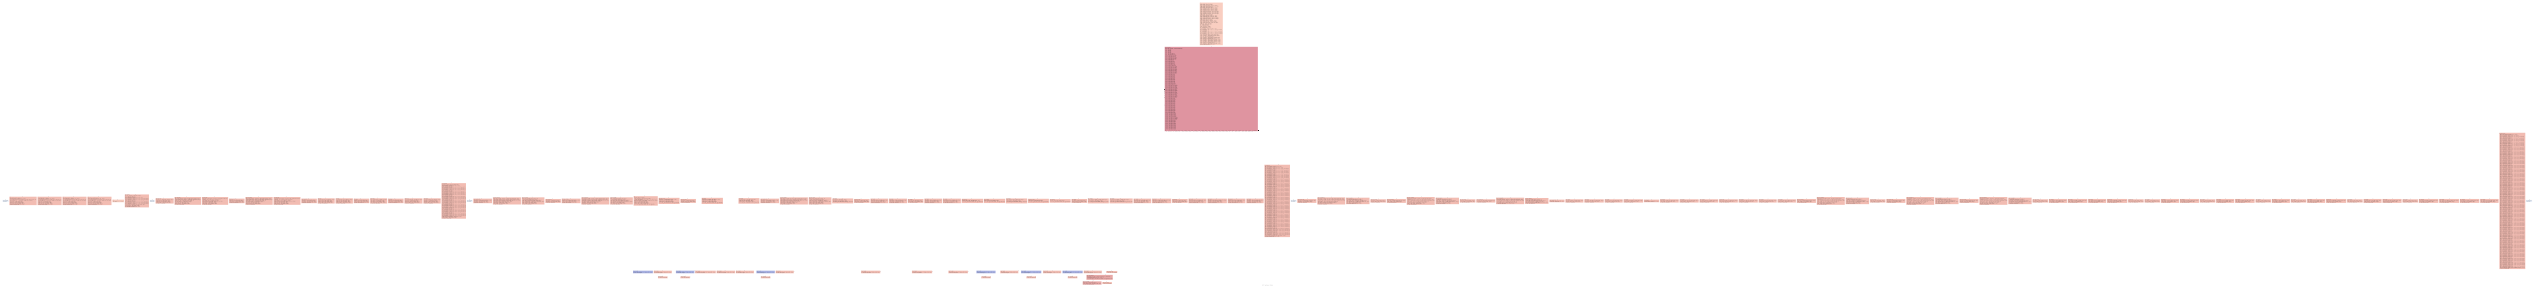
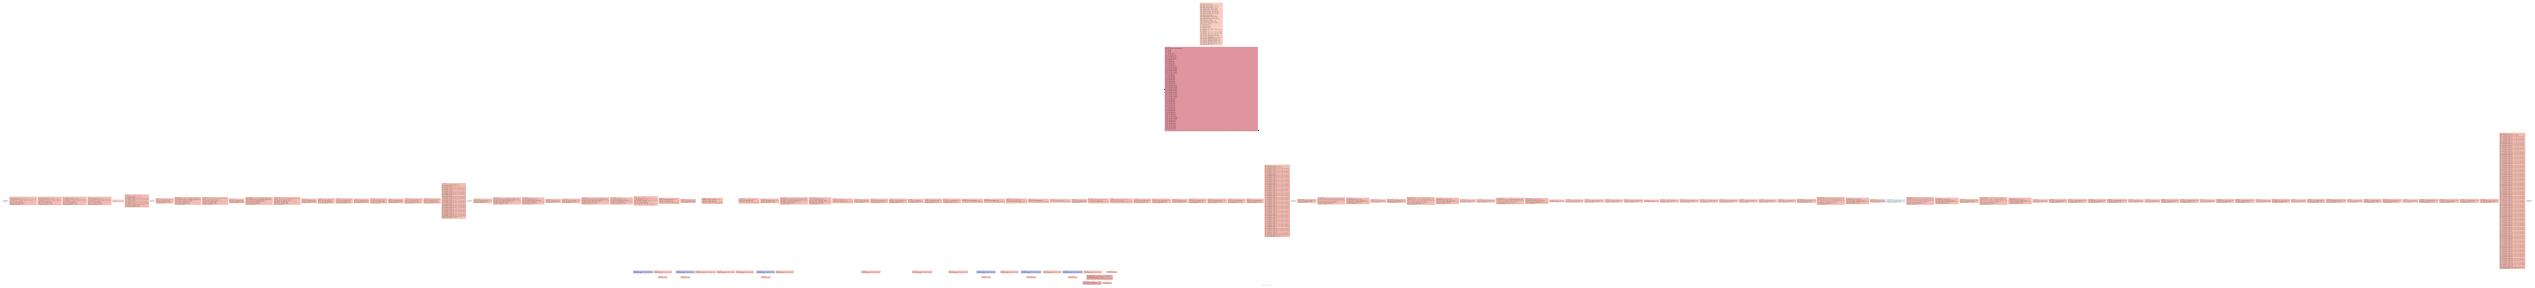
(1896, 201) -> (1896, 201)
